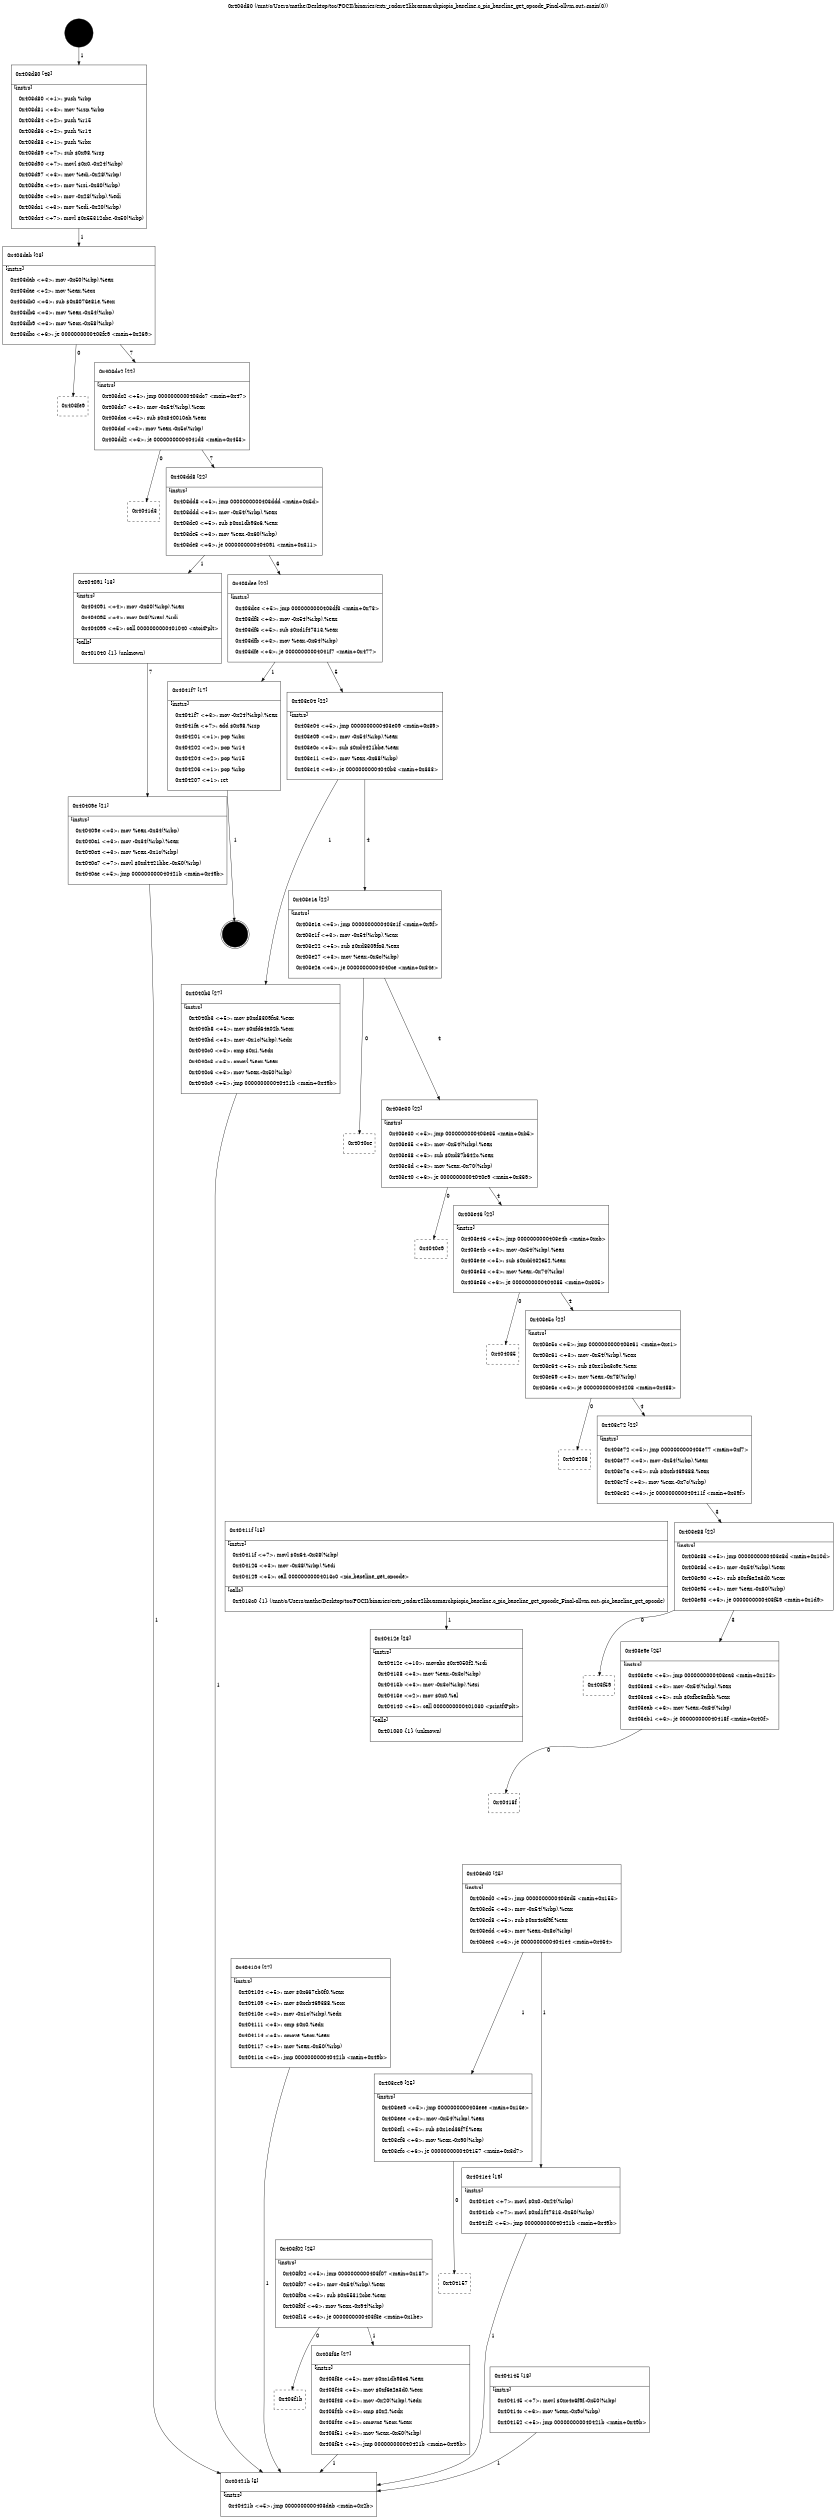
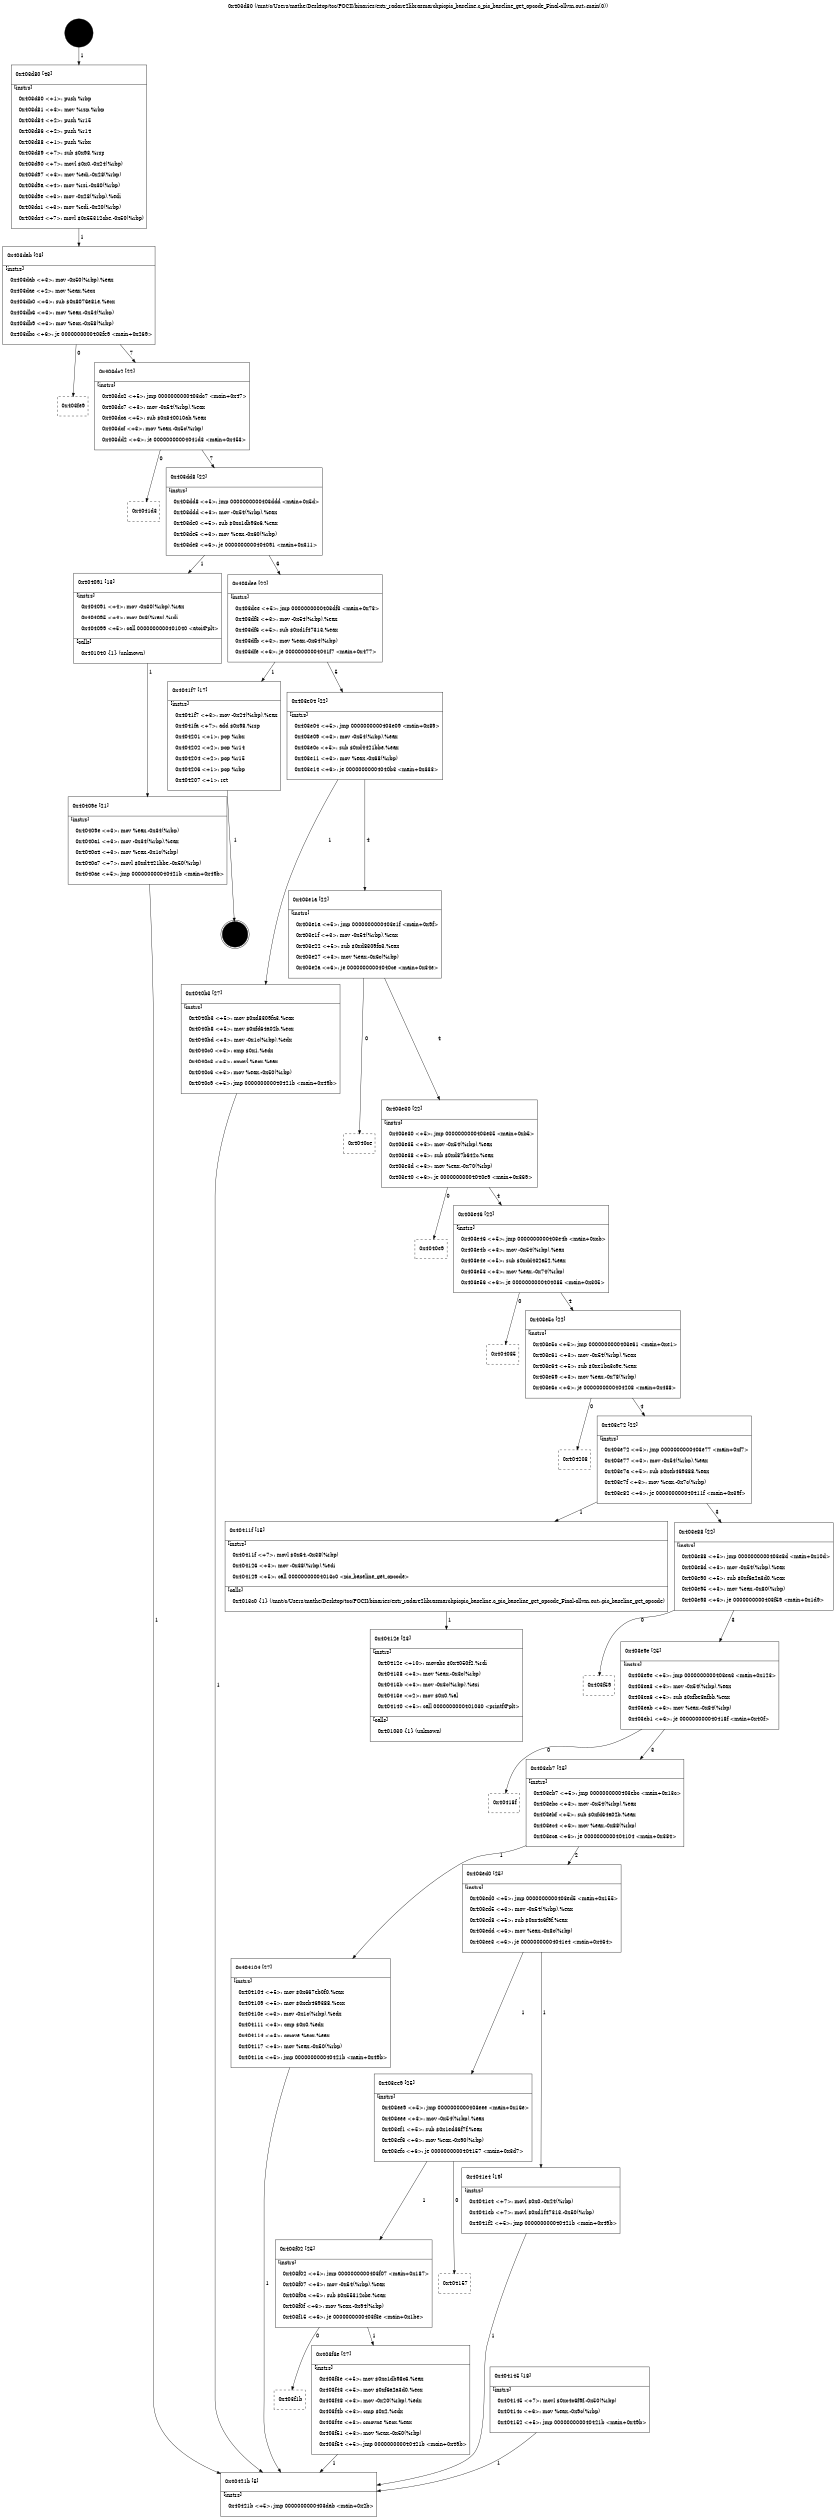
(150, 672) -> (150, 672)
none -> (578, 1511)
none -> (605, 1803)
none -> (404, 2199)
